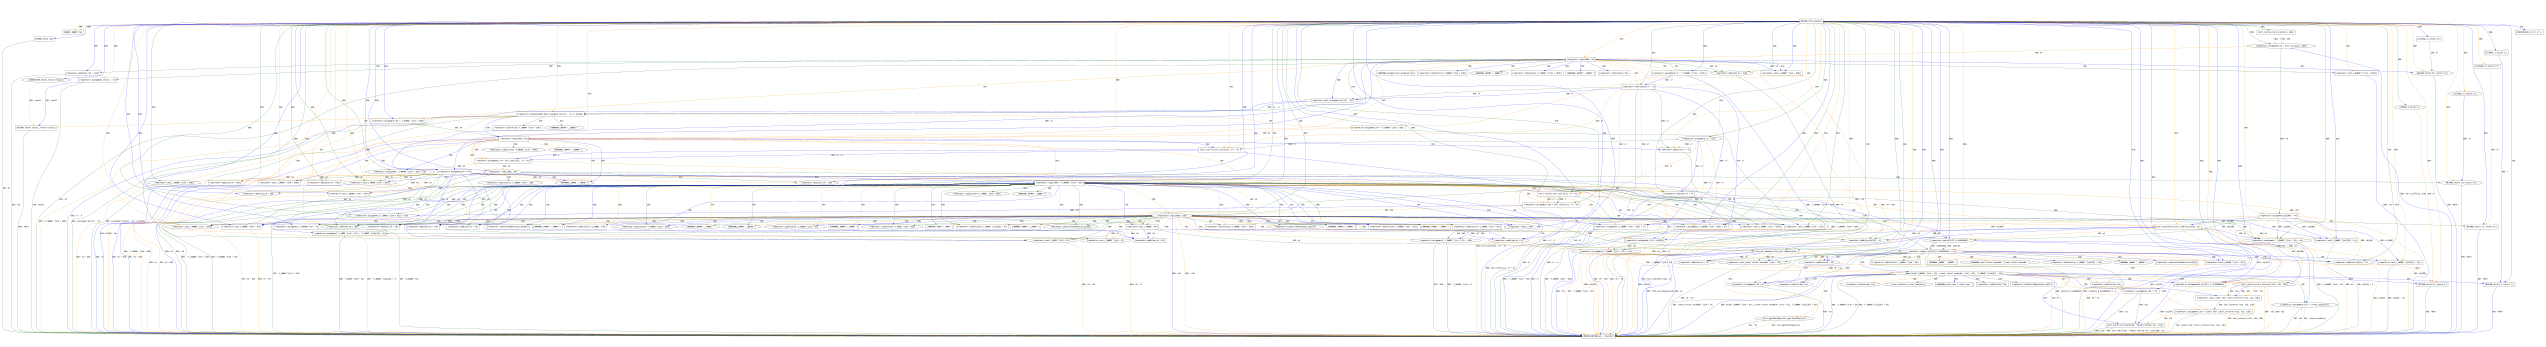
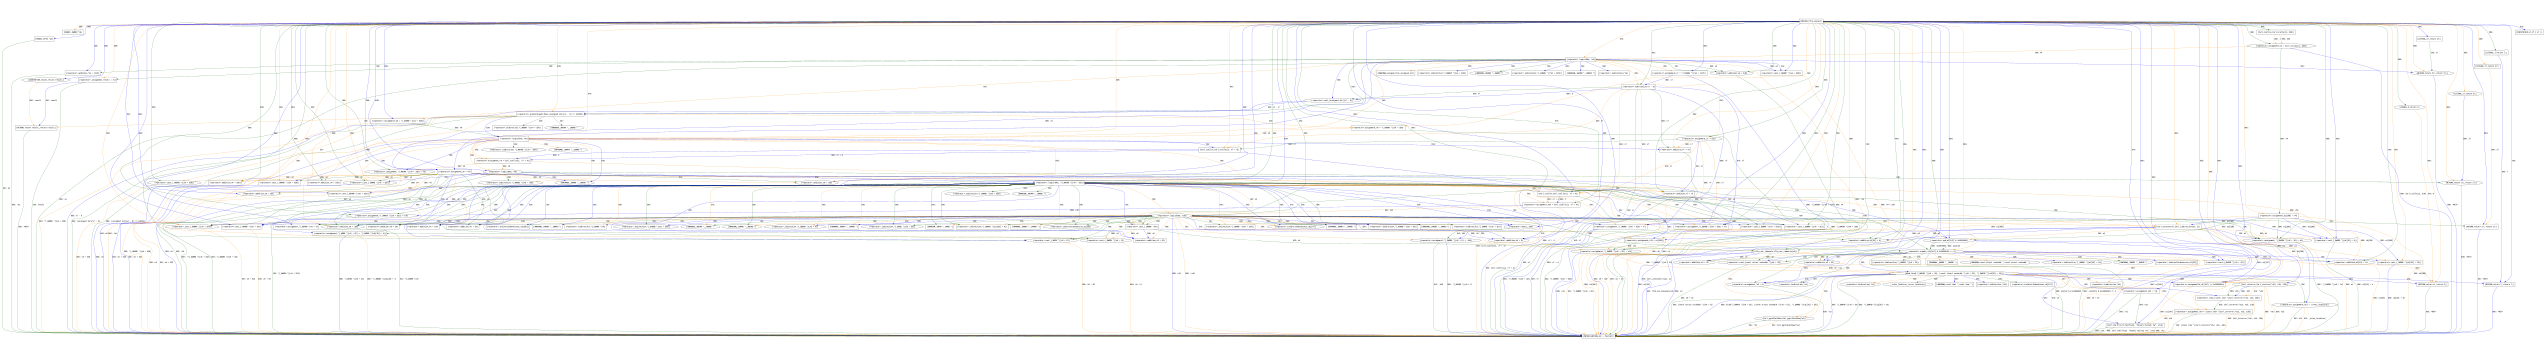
(2356, 73) -> none
